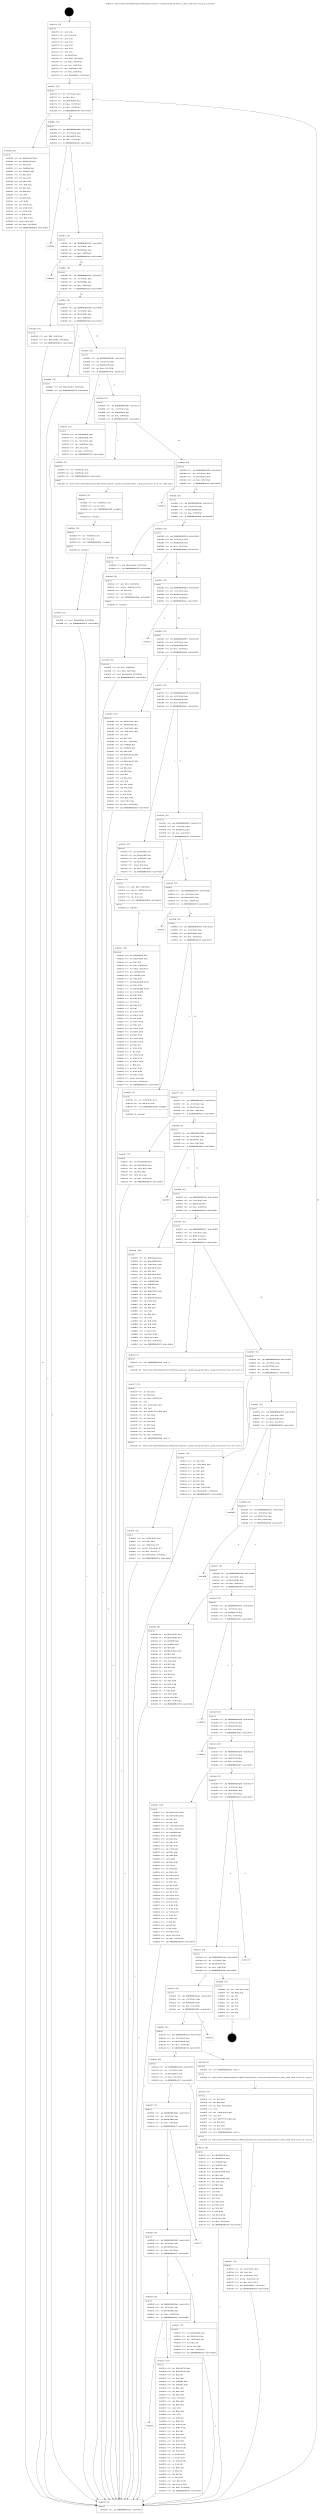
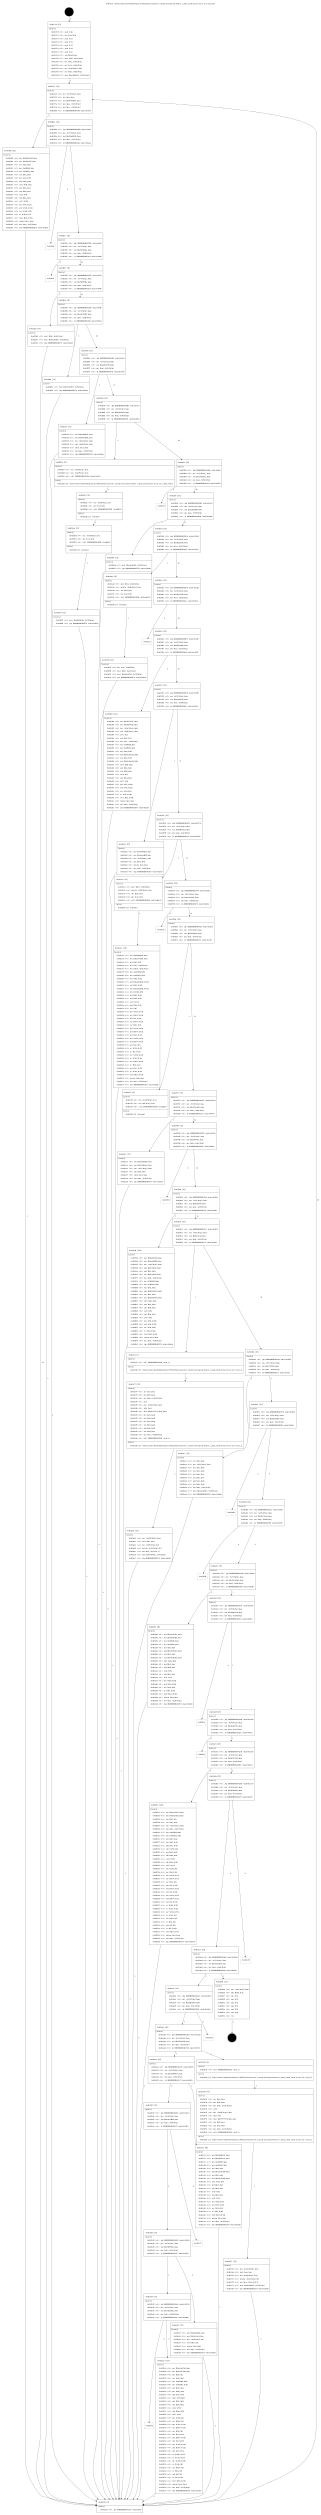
(69, 116) -> none
